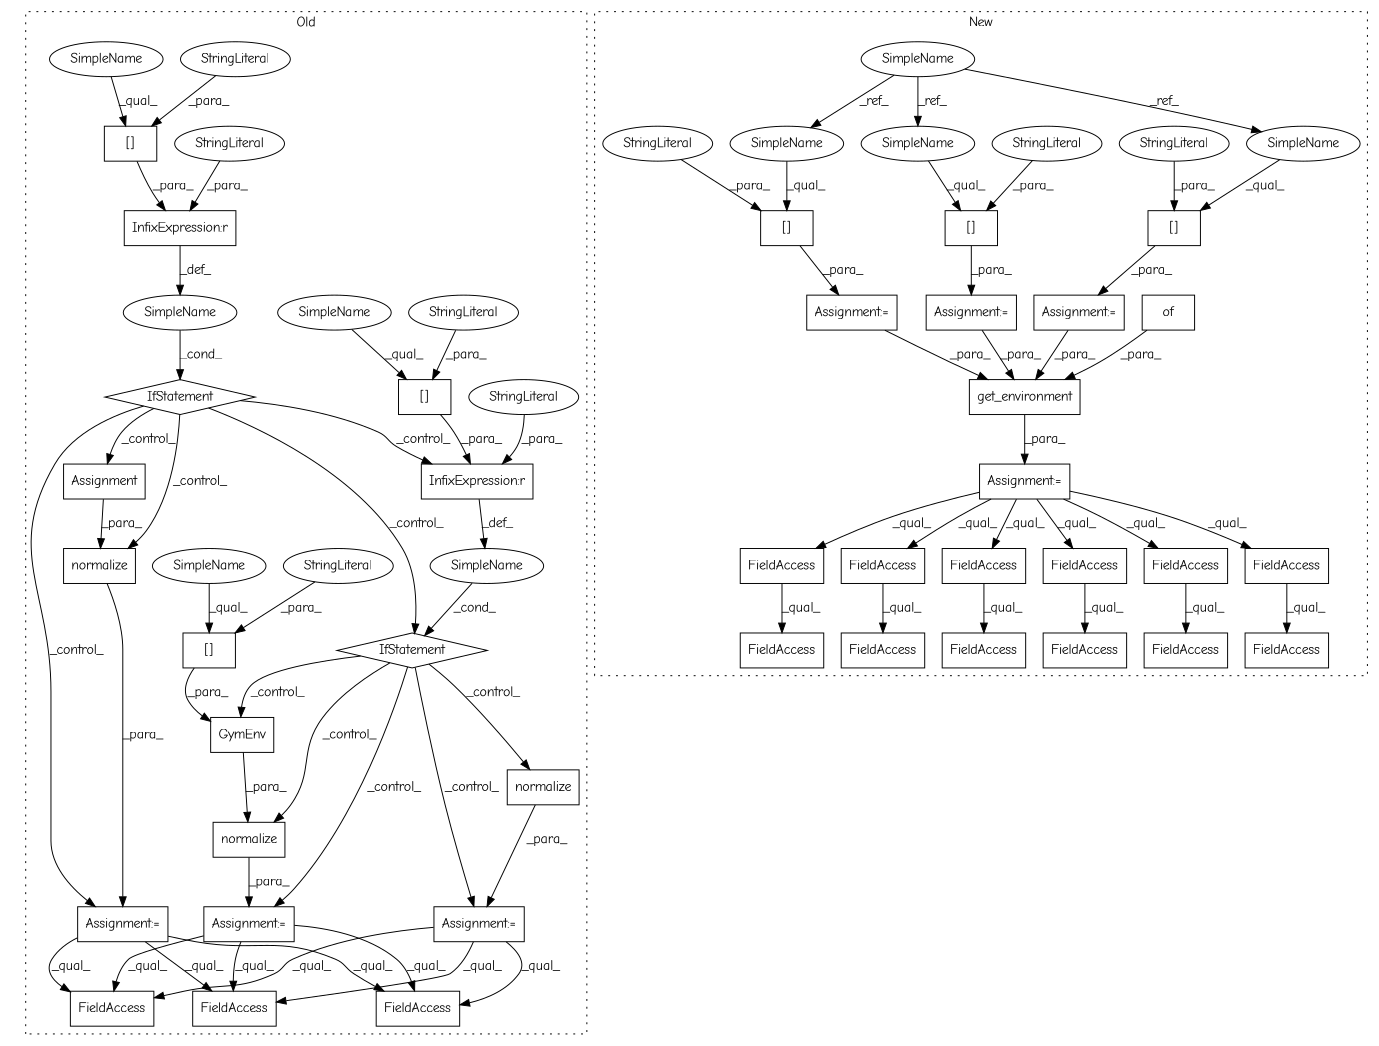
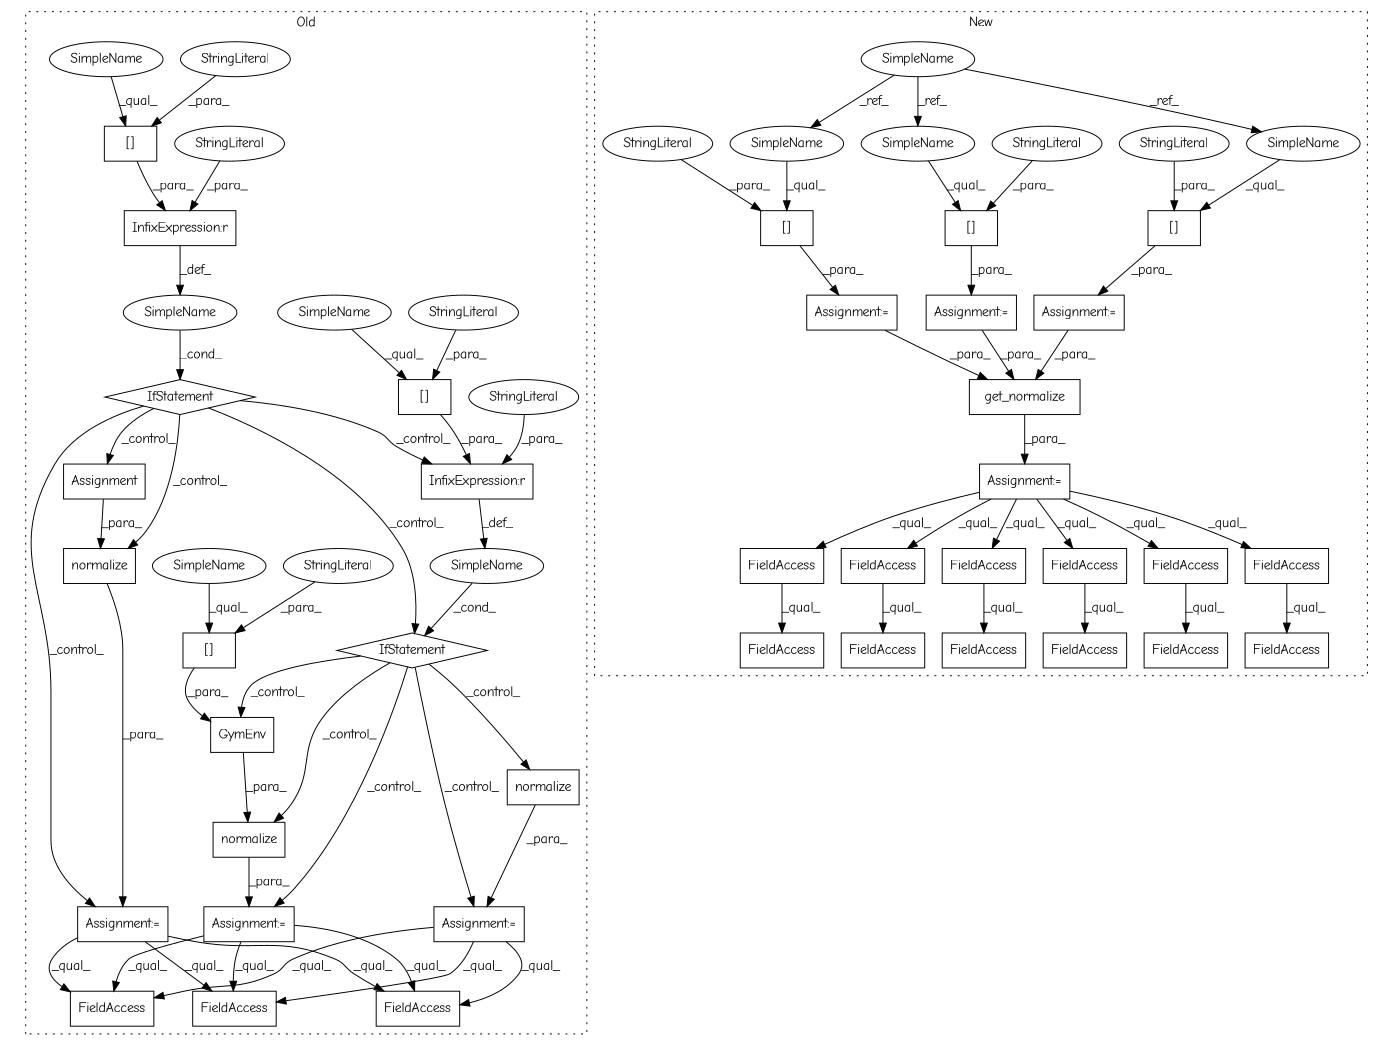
(1168, 313) -> none
(1025, 397) -> (1025, 397)
